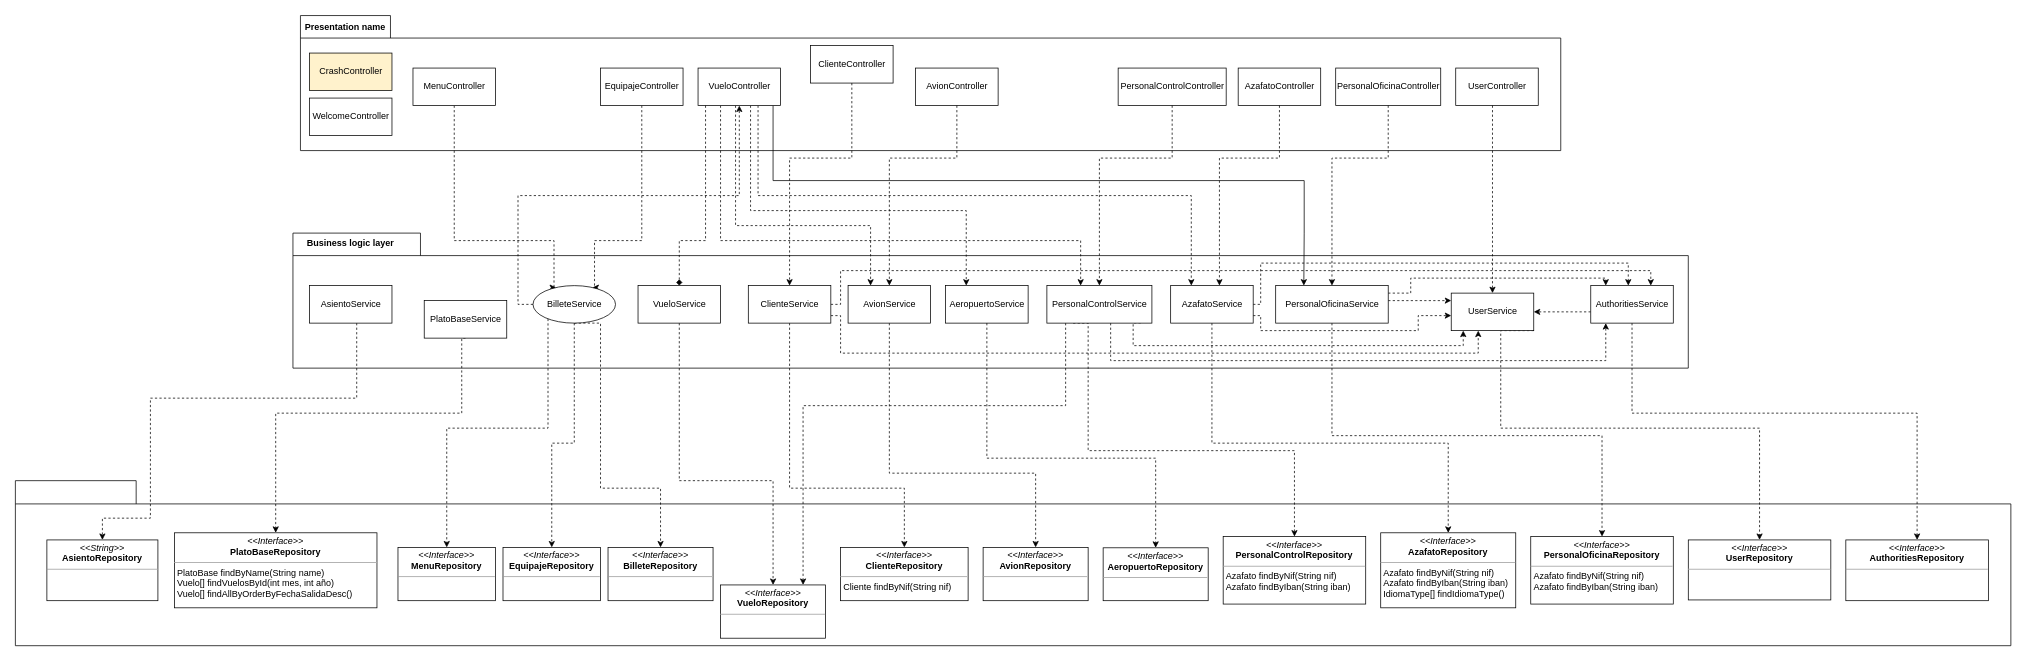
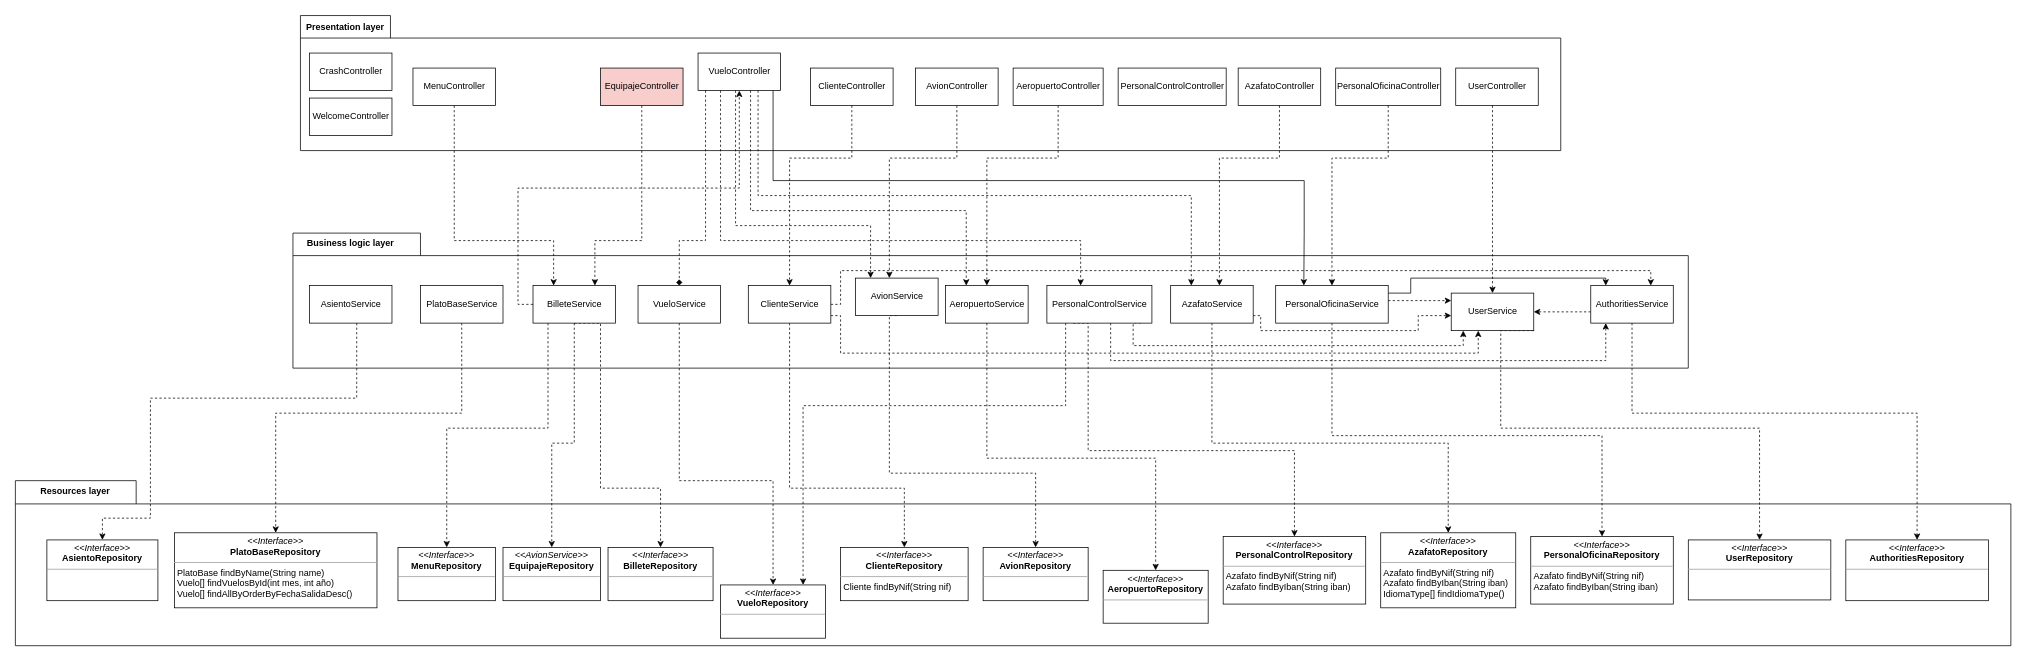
(345, 27) -> (345, 27)
(852, 64) -> (852, 87)
(351, 72) -> (351, 72)
(642, 87) -> (642, 87)
(739, 87) -> (739, 72)
none -> (1058, 87)
none -> (987, 193)
(1099, 218) -> none
(1490, 278) -> (1490, 278)
(1260, 286) -> none
(574, 304) -> (574, 304)
(889, 304) -> (897, 297)
(465, 319) -> (462, 304)
none -> (75, 490)
(87, 550) -> (87, 550)
(546, 558) -> (546, 558)
(1155, 574) -> (1155, 596)
